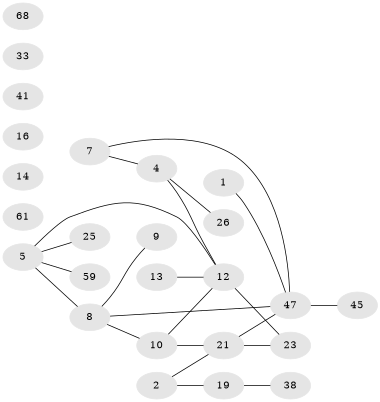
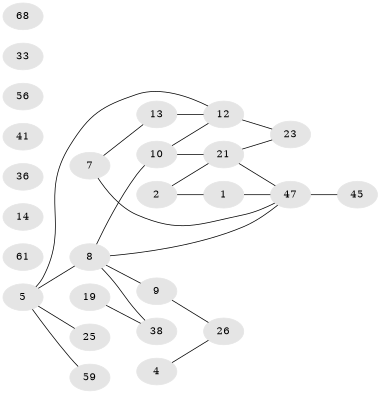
none -> (23, 97)
(23, 137) -> (23, 177)
(123, 160) -> (123, 140)
(193, 222) -> none
none -> (123, 294)
none -> (190, 311)
(190, 386) -> (190, 195)
